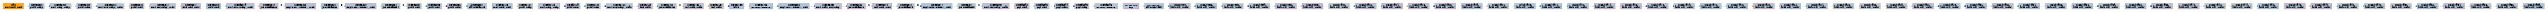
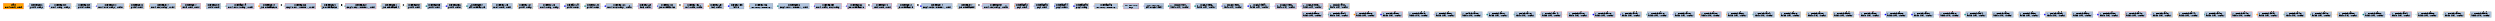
(1352, 6) -> (1325, 11)
